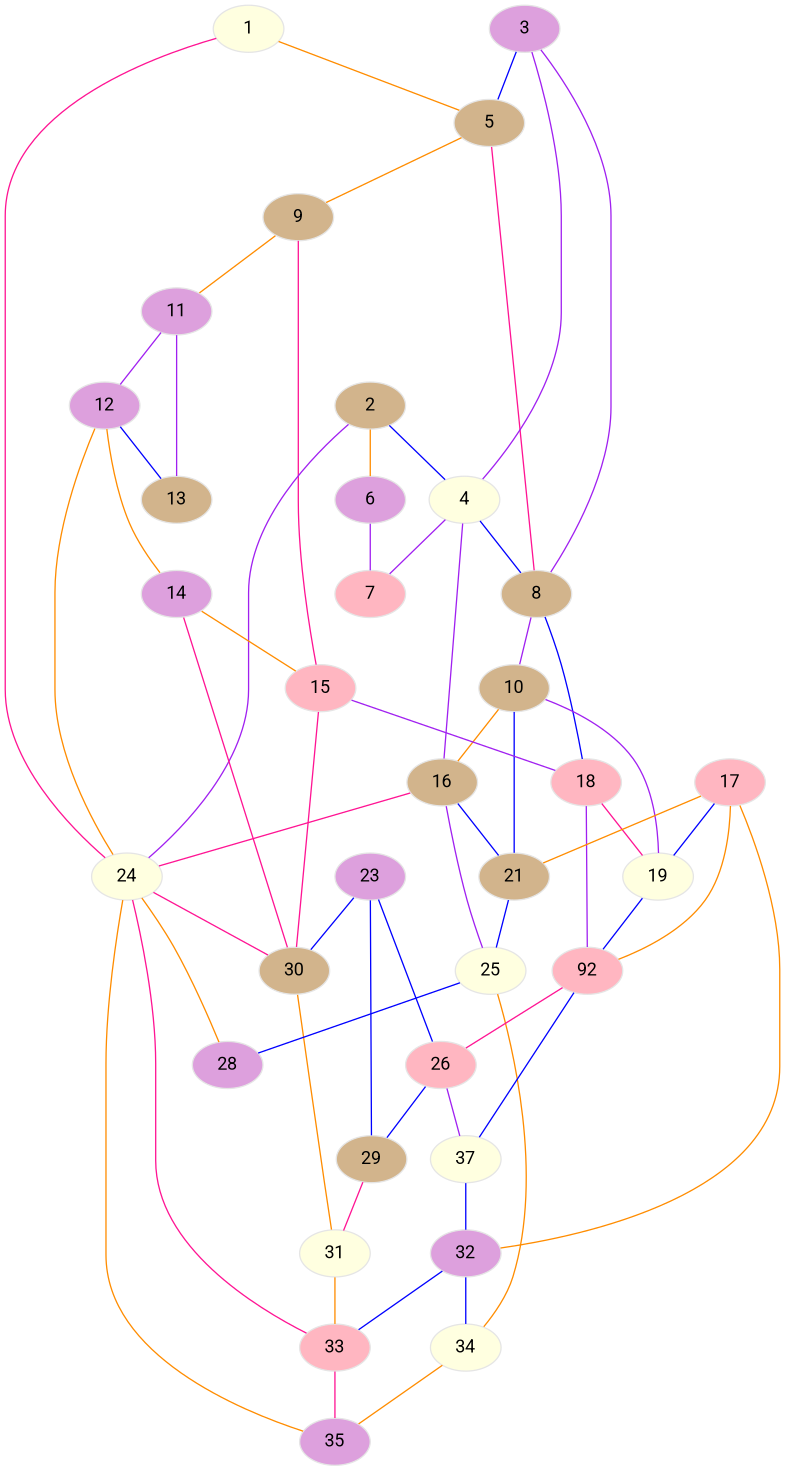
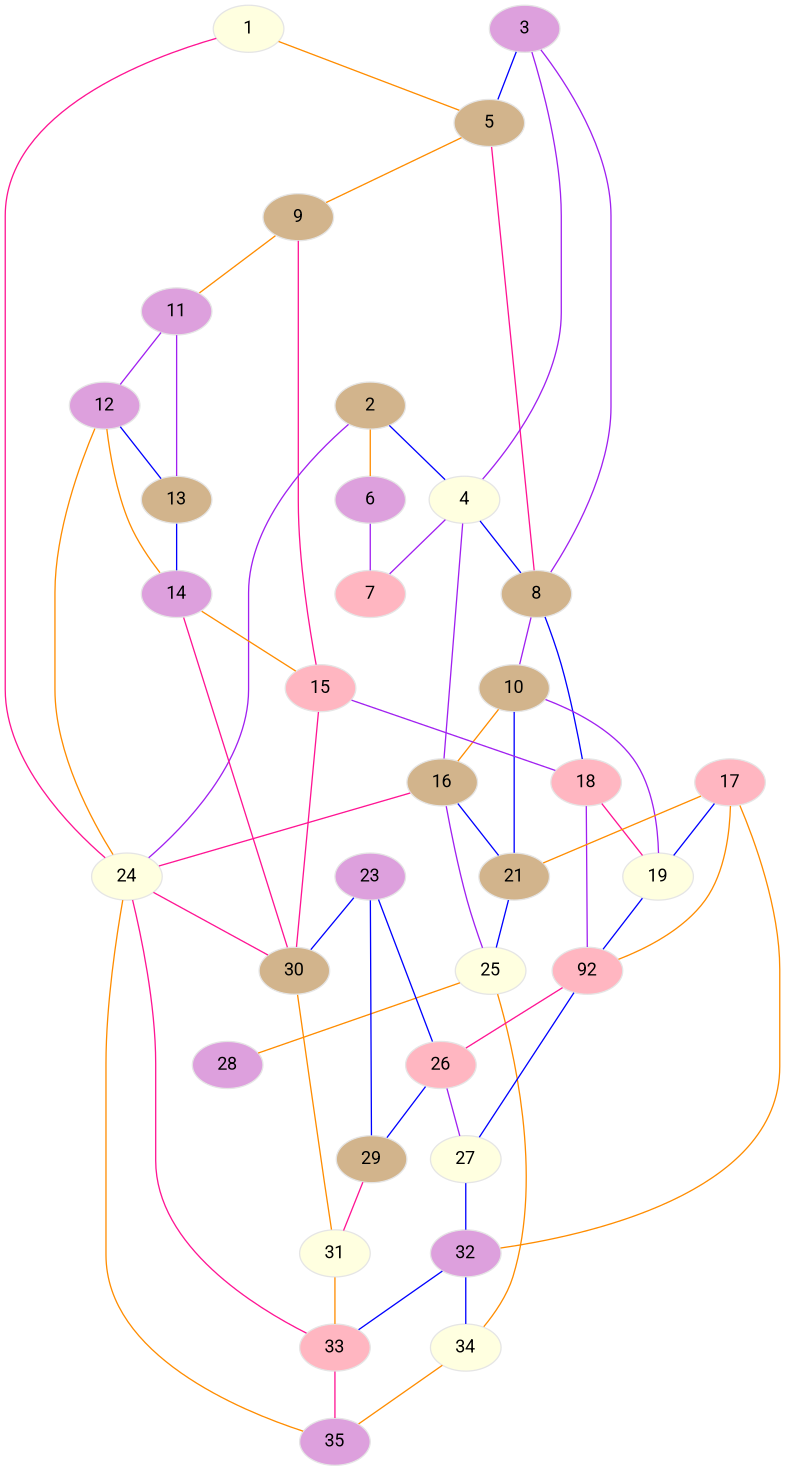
none -> (177, 547)
(185, 968) -> none
(359, 1018) -> (359, 1018)
(466, 1159) -> (466, 1159)
